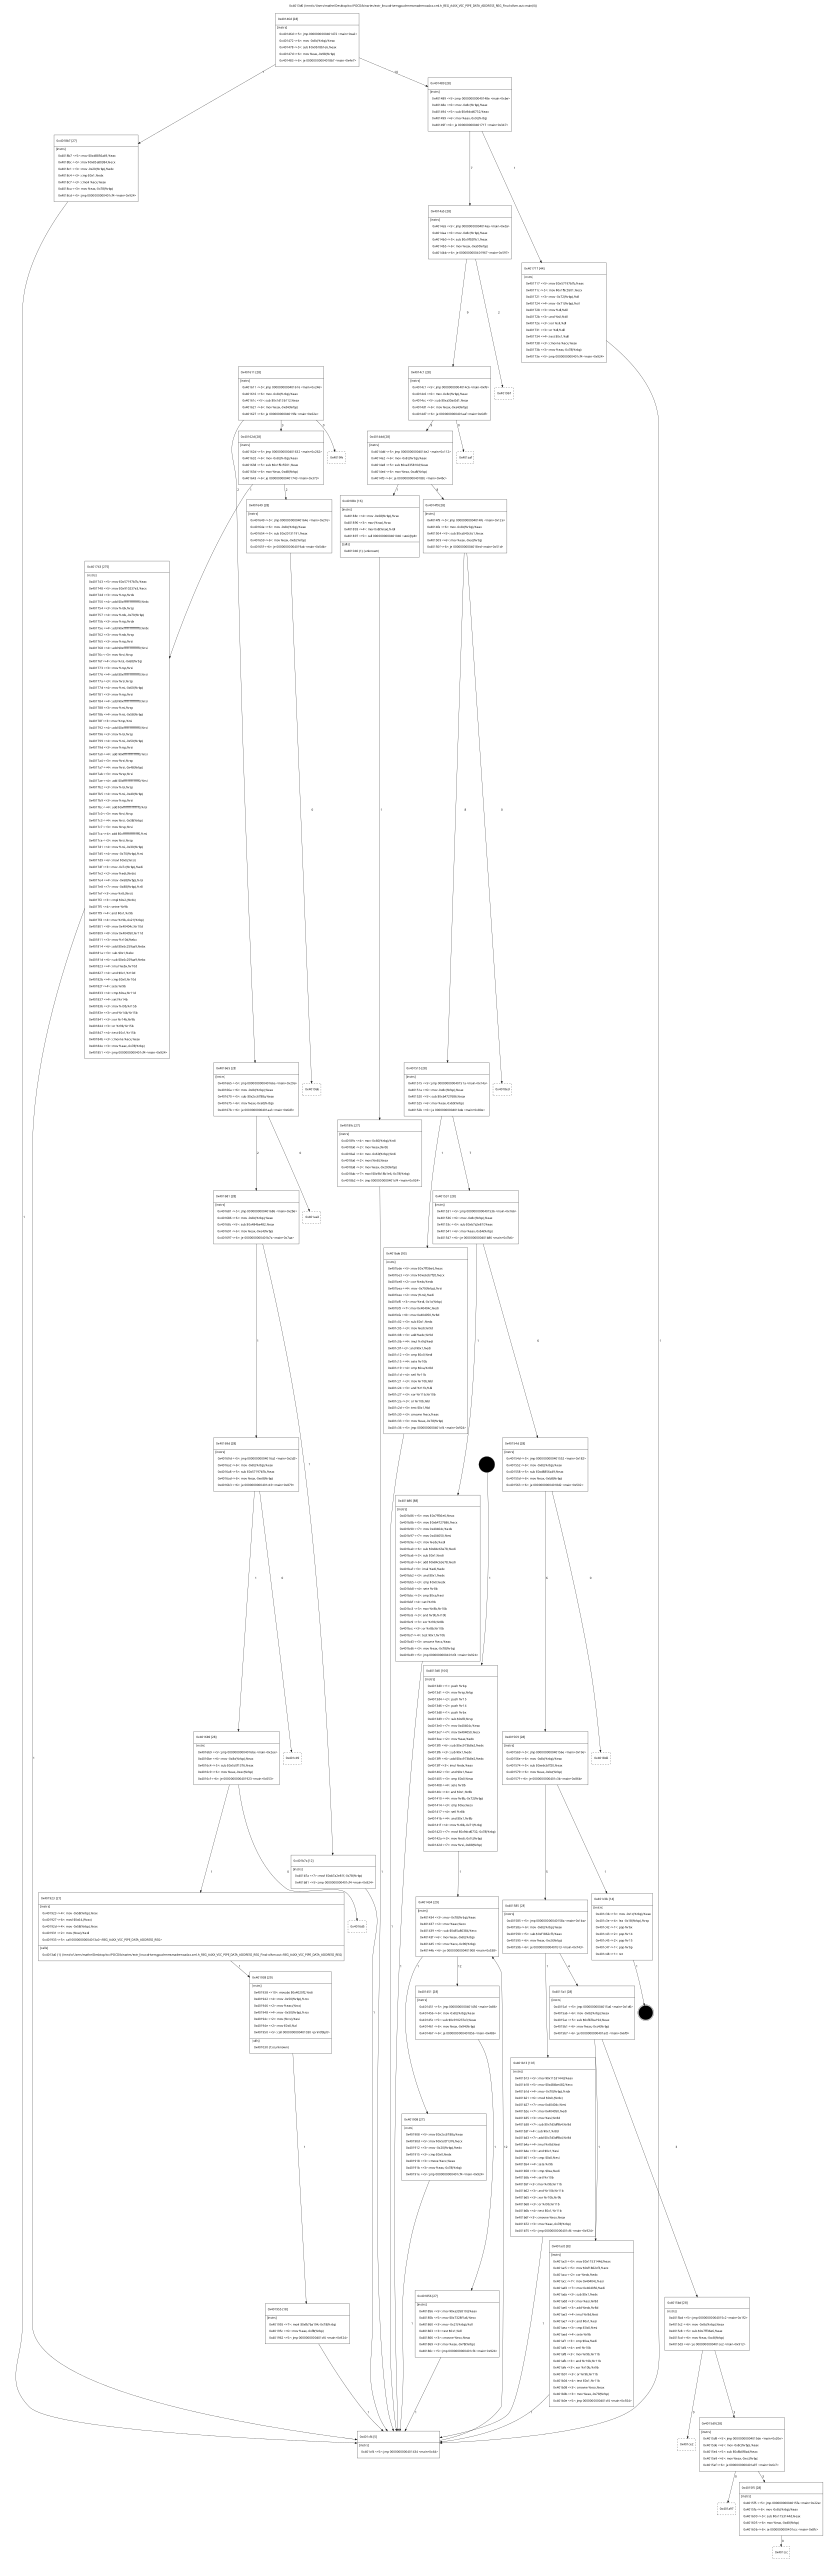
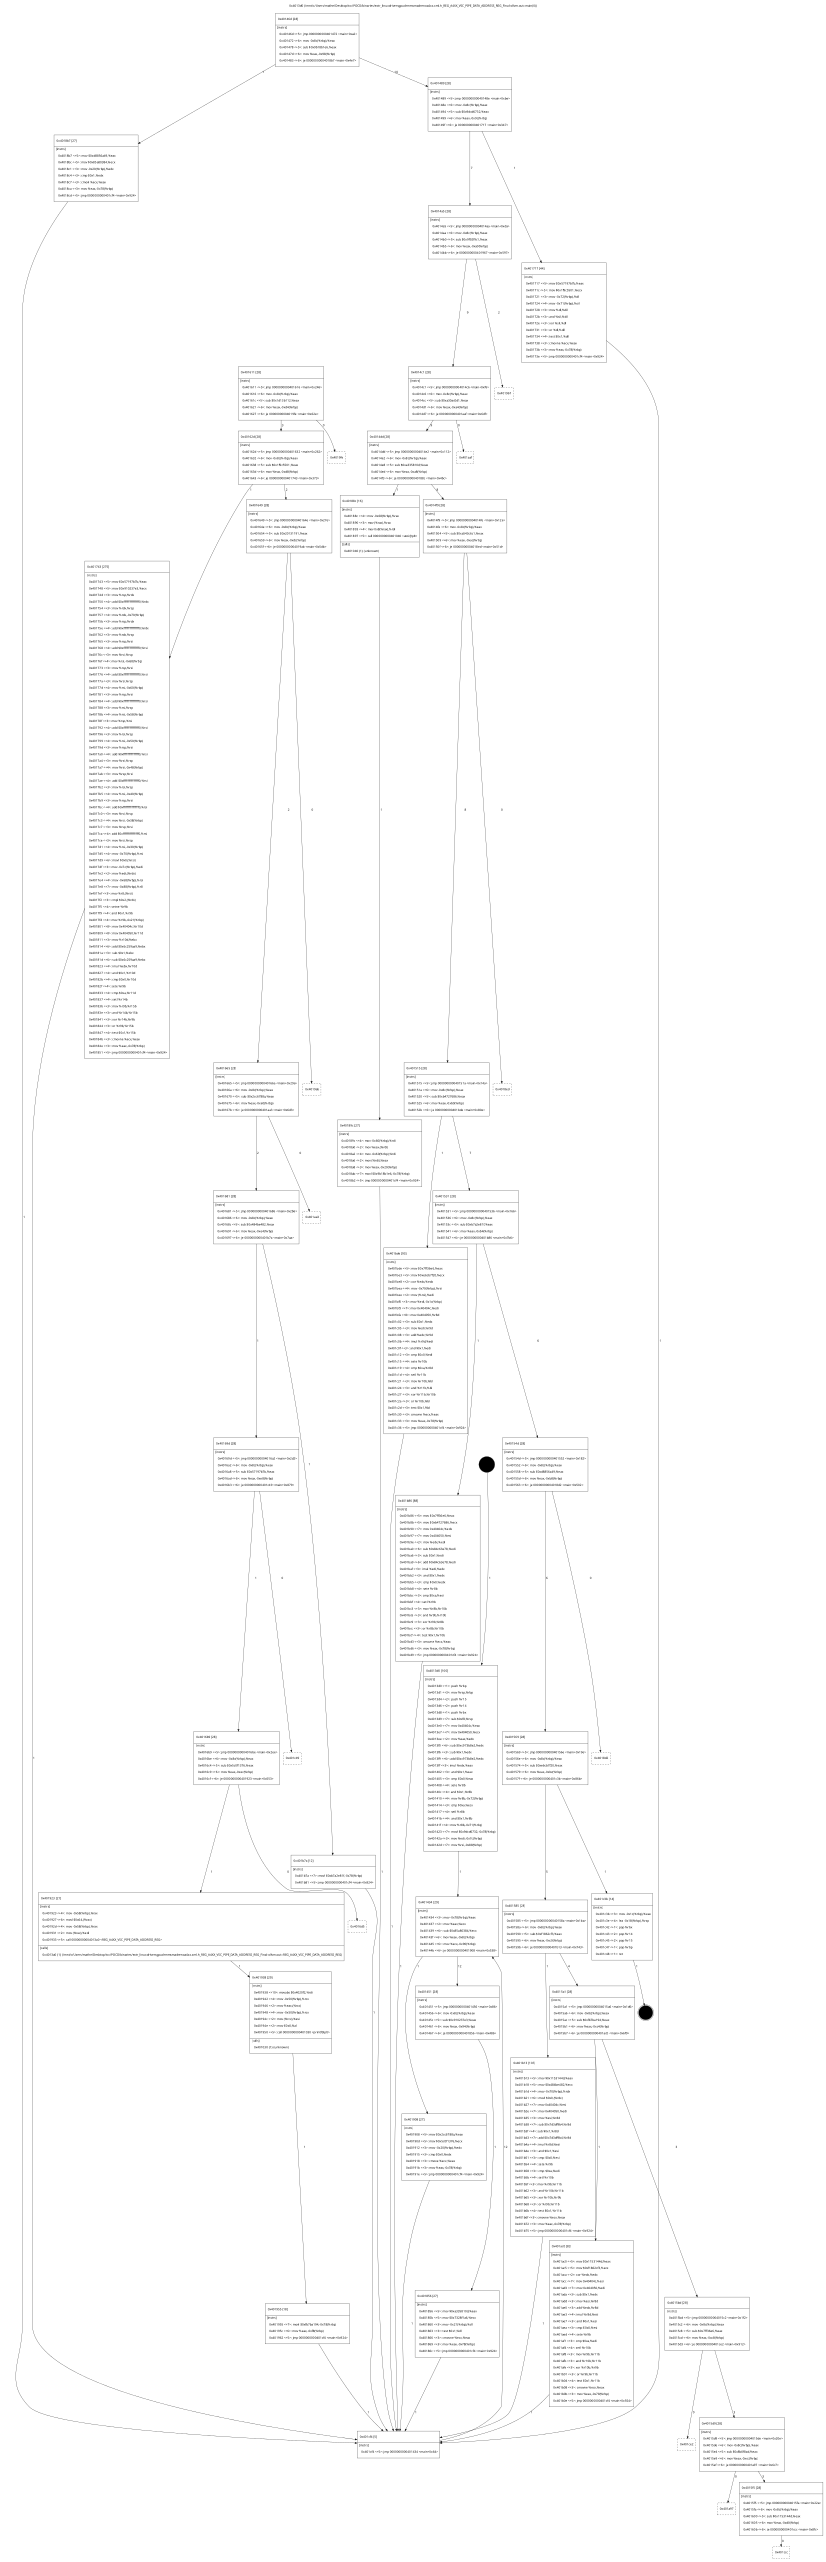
(243, 739) -> (273, 807)
